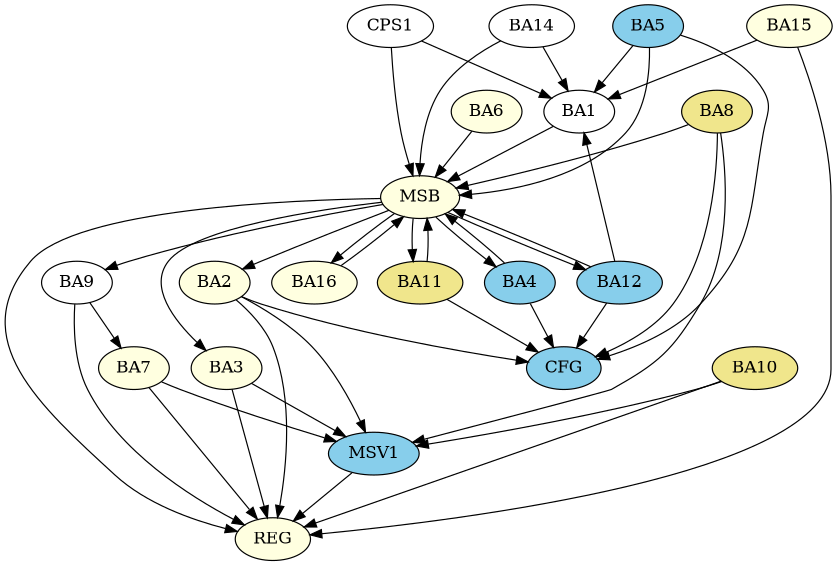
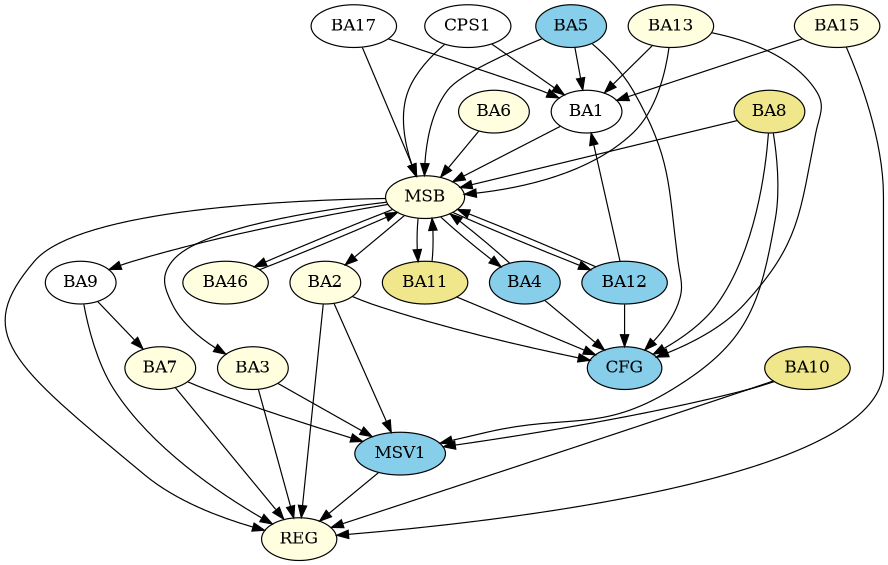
(532, 26) -> (354, 26)
none -> (671, 26)
(314, 283) -> (226, 283)
